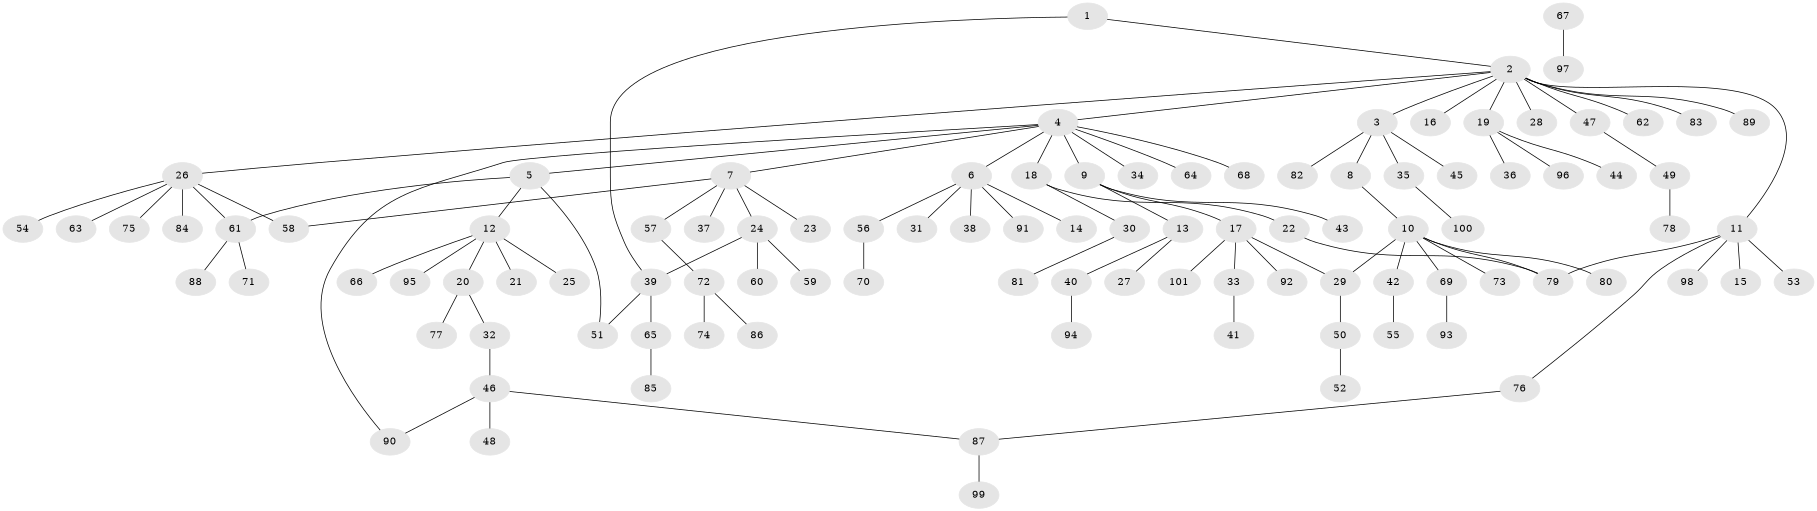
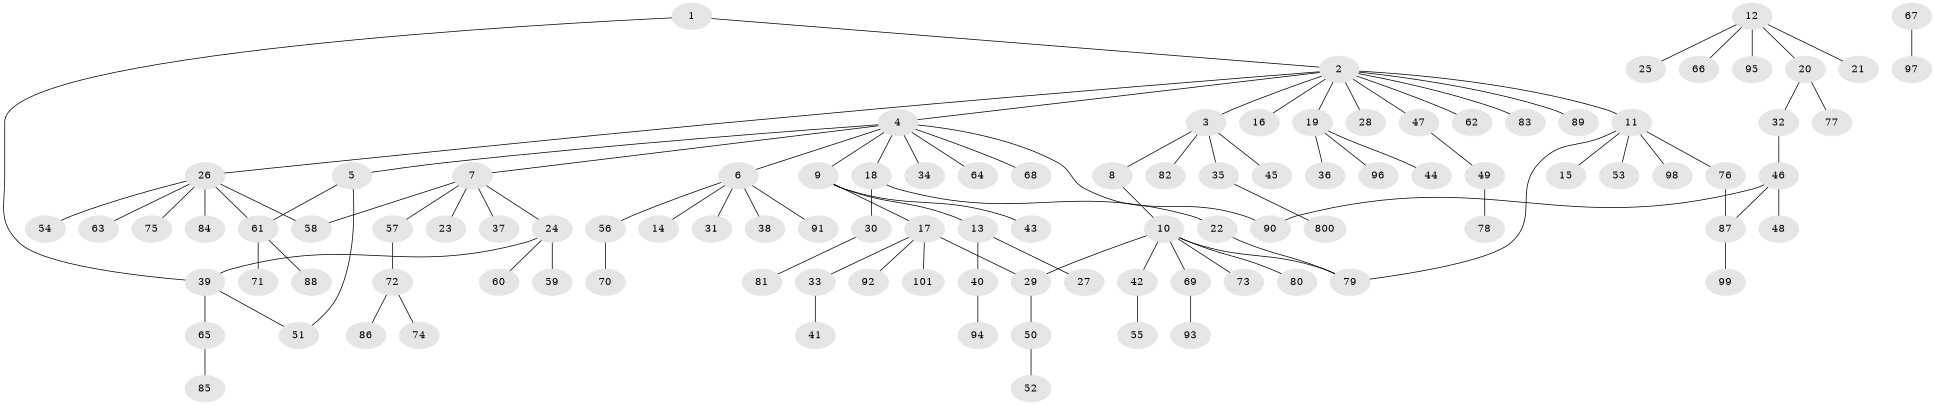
(514, 197) -> none
(1463, 229) -> (1325, 229)
